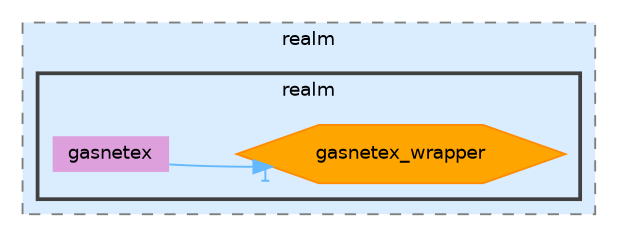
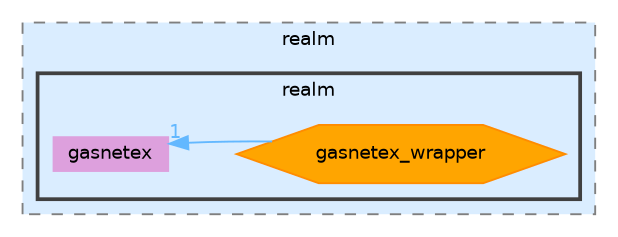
(211, 166) -> (230, 142)
